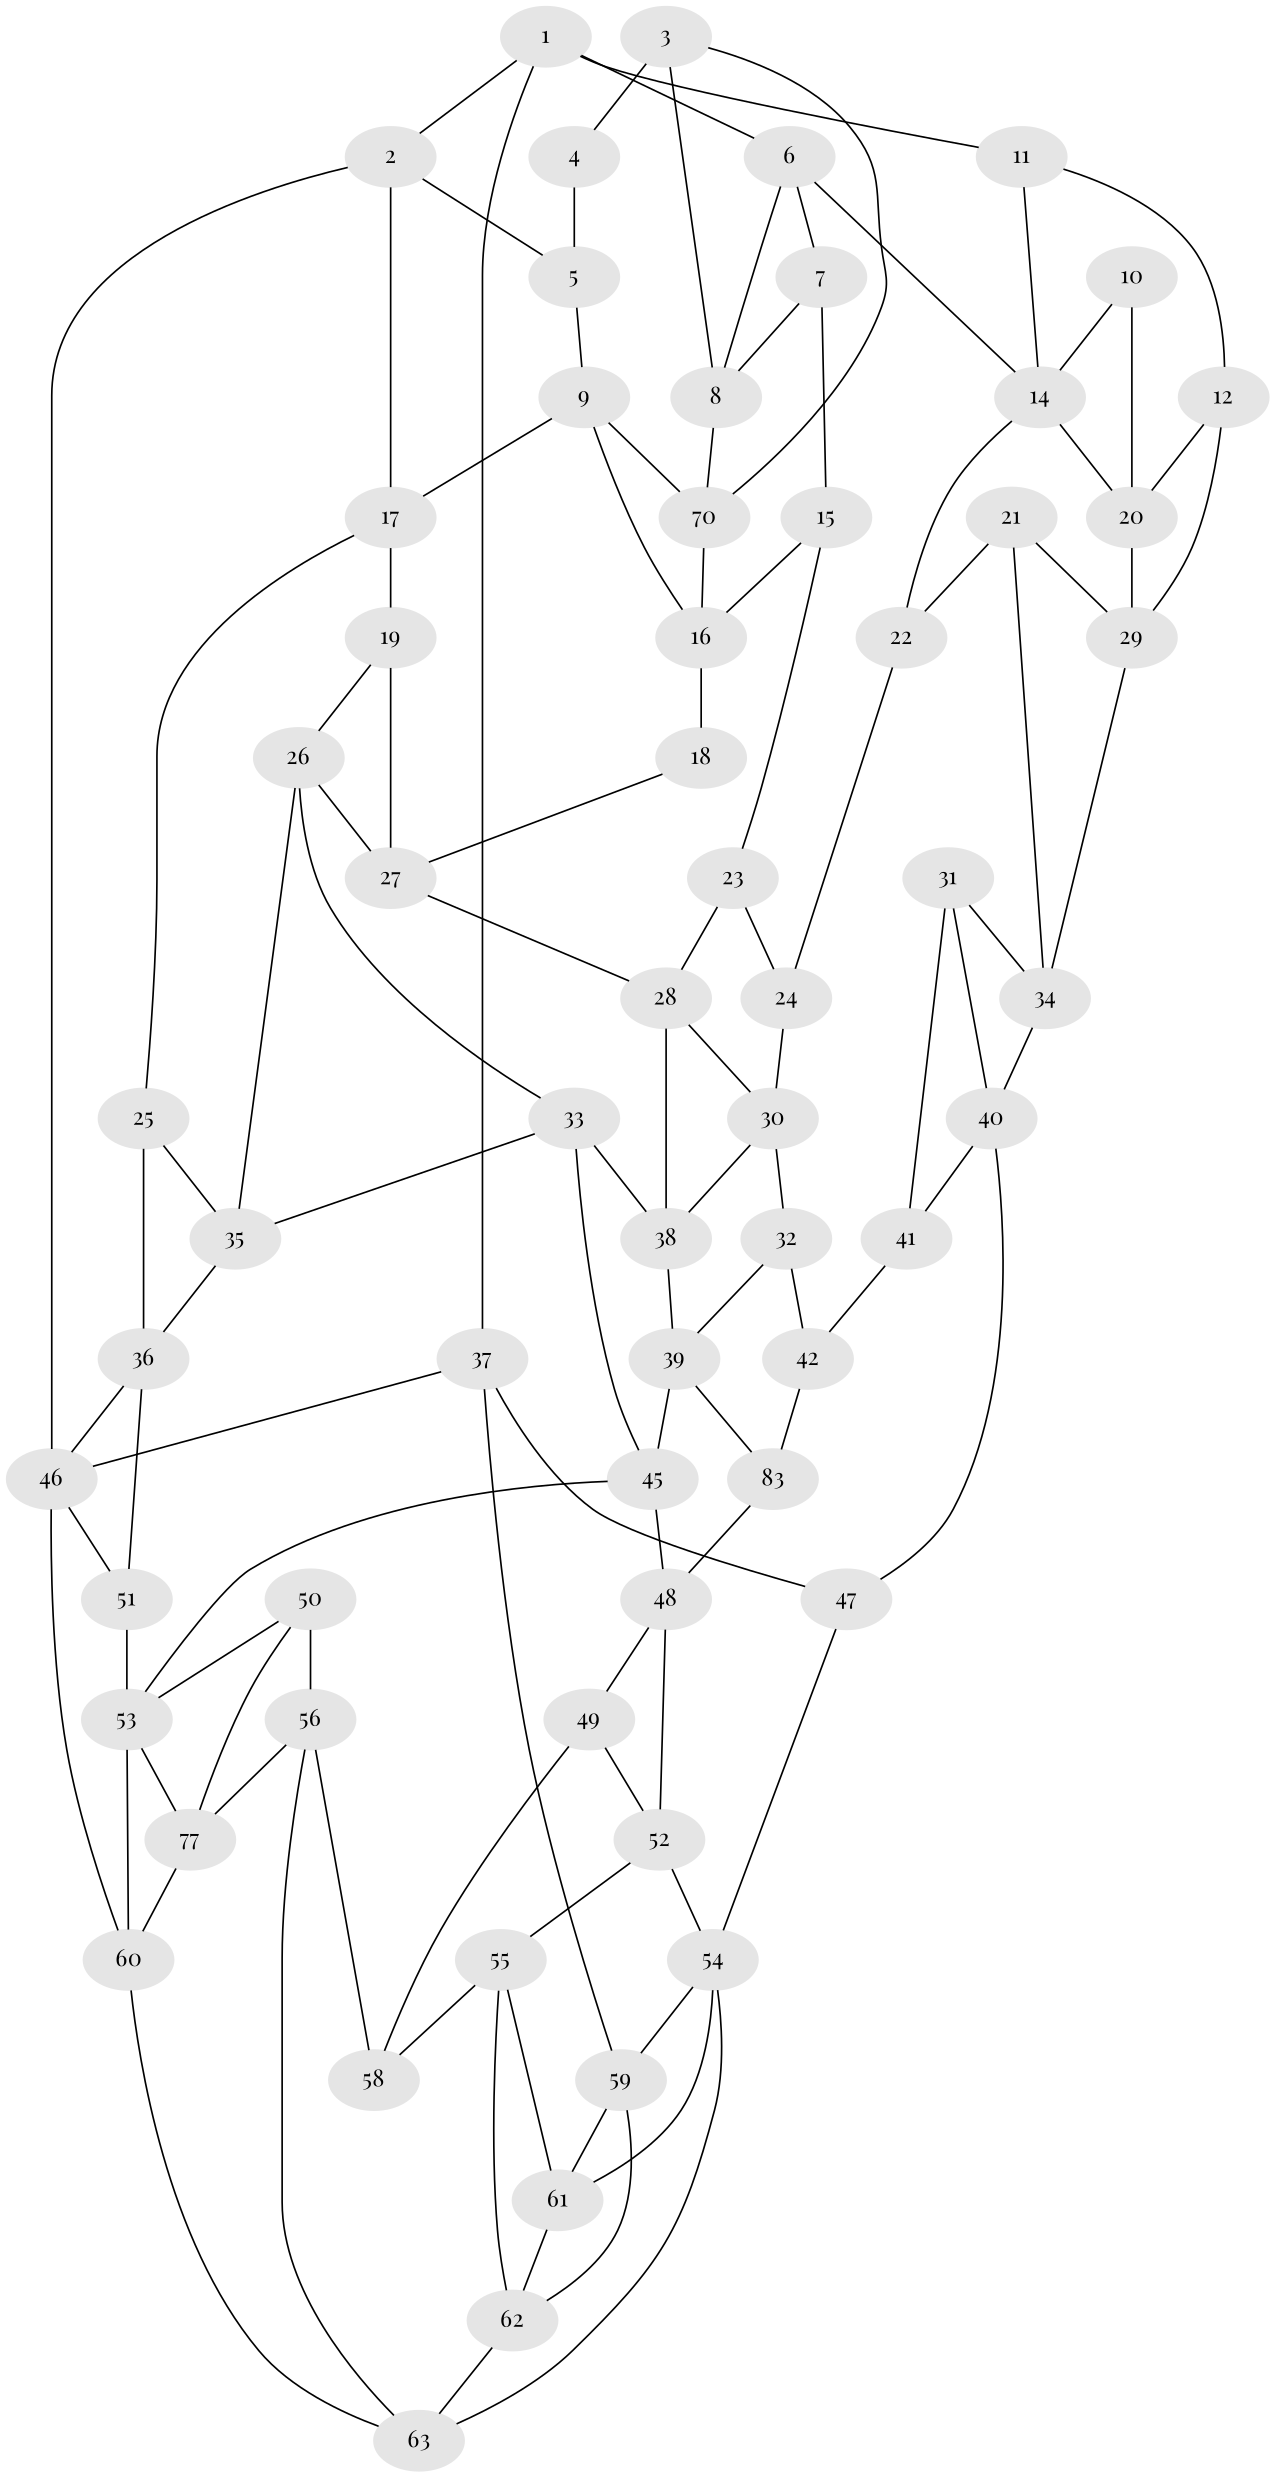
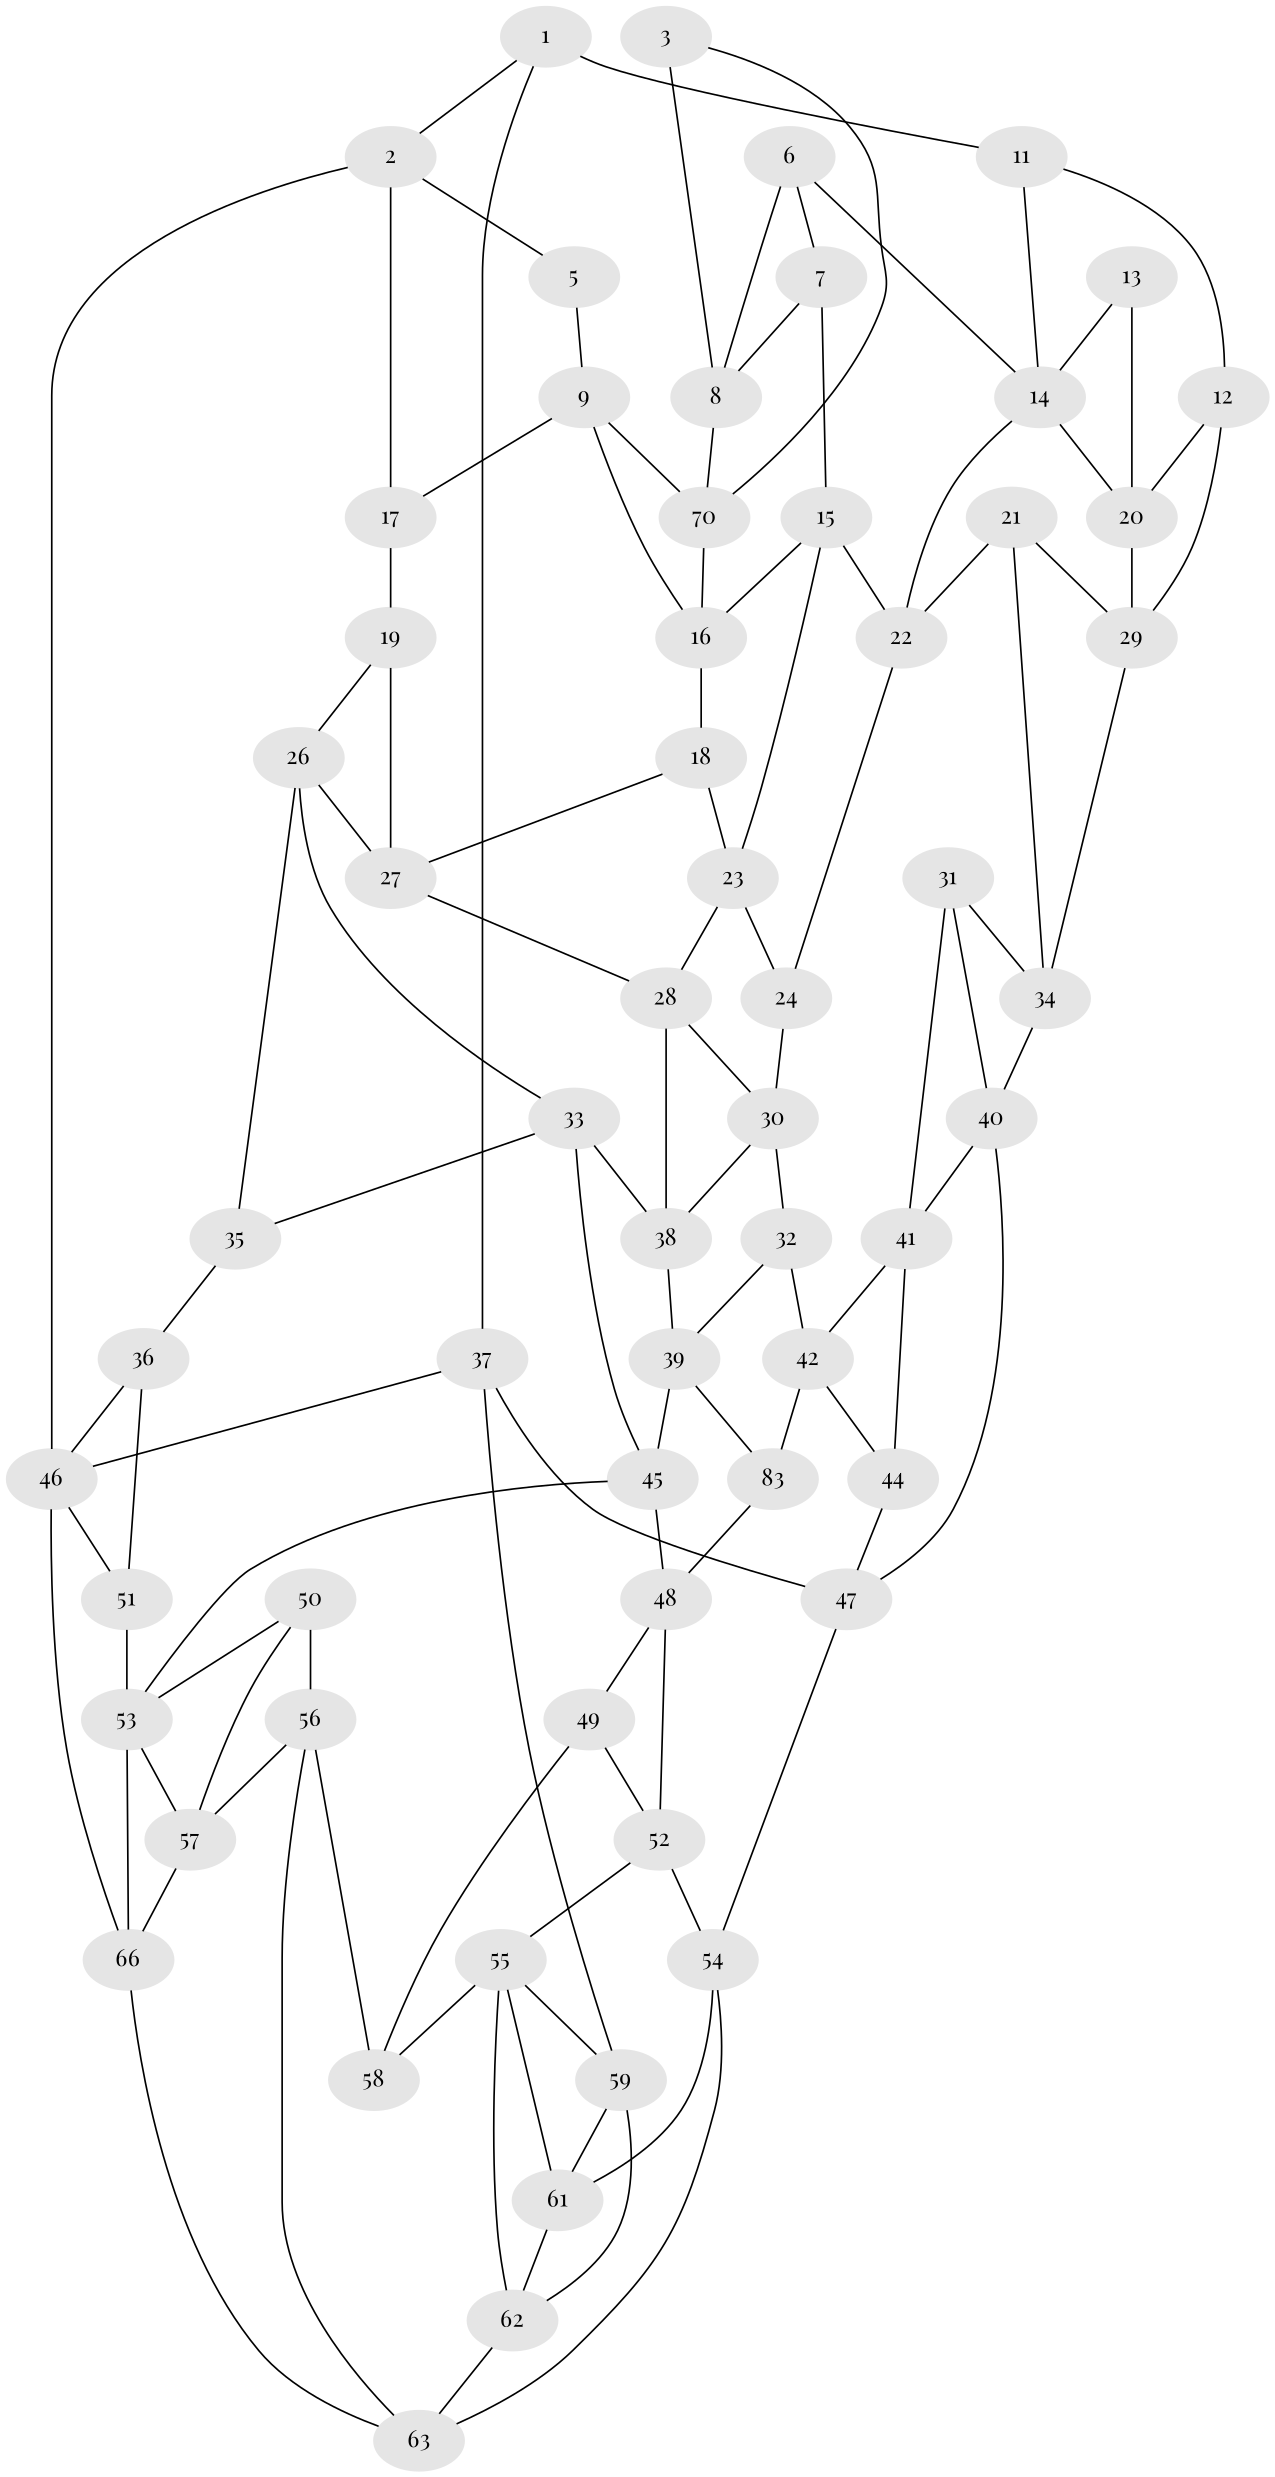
(663, 95) -> none
(574, 157) -> none
(1132, 277) -> (1132, 277)
none -> (864, 578)
none -> (717, 818)
(144, 1119) -> none
none -> (893, 1479)
(190, 1840) -> (190, 1840)
(129, 1960) -> (129, 1960)
(667, 2020) -> (561, 2020)
